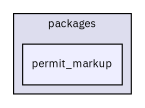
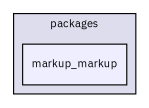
(72, 65) -> (75, 65)
